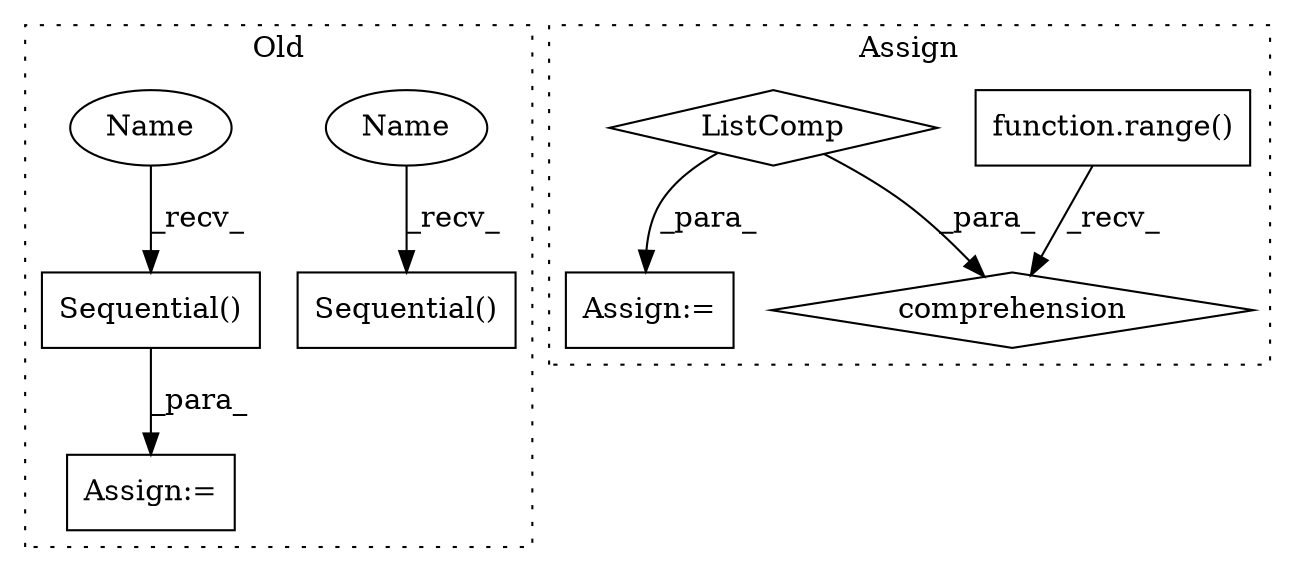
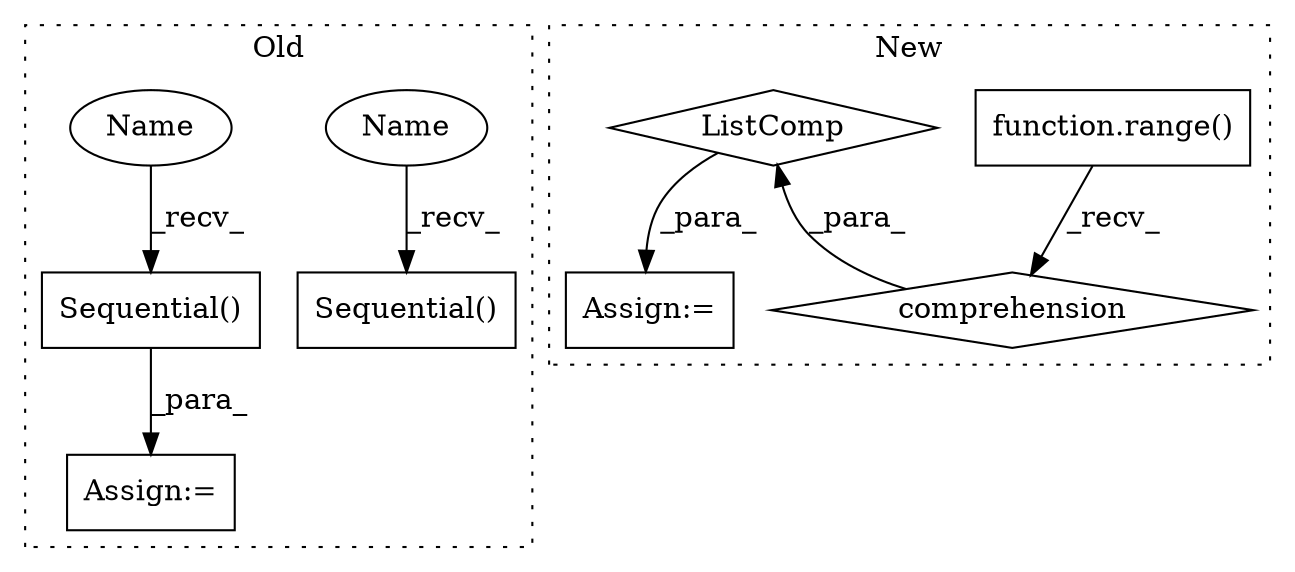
(910, 49) -> (910, 49)
(902, 201) -> (830, 253)
